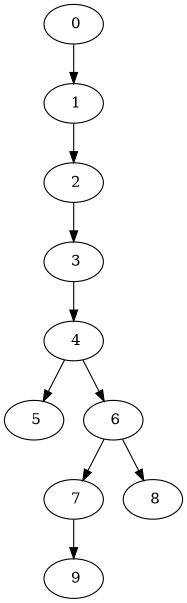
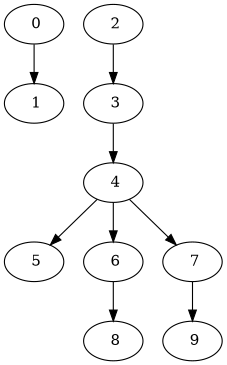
(74, 138) -> none
(96, 455) -> (149, 218)
